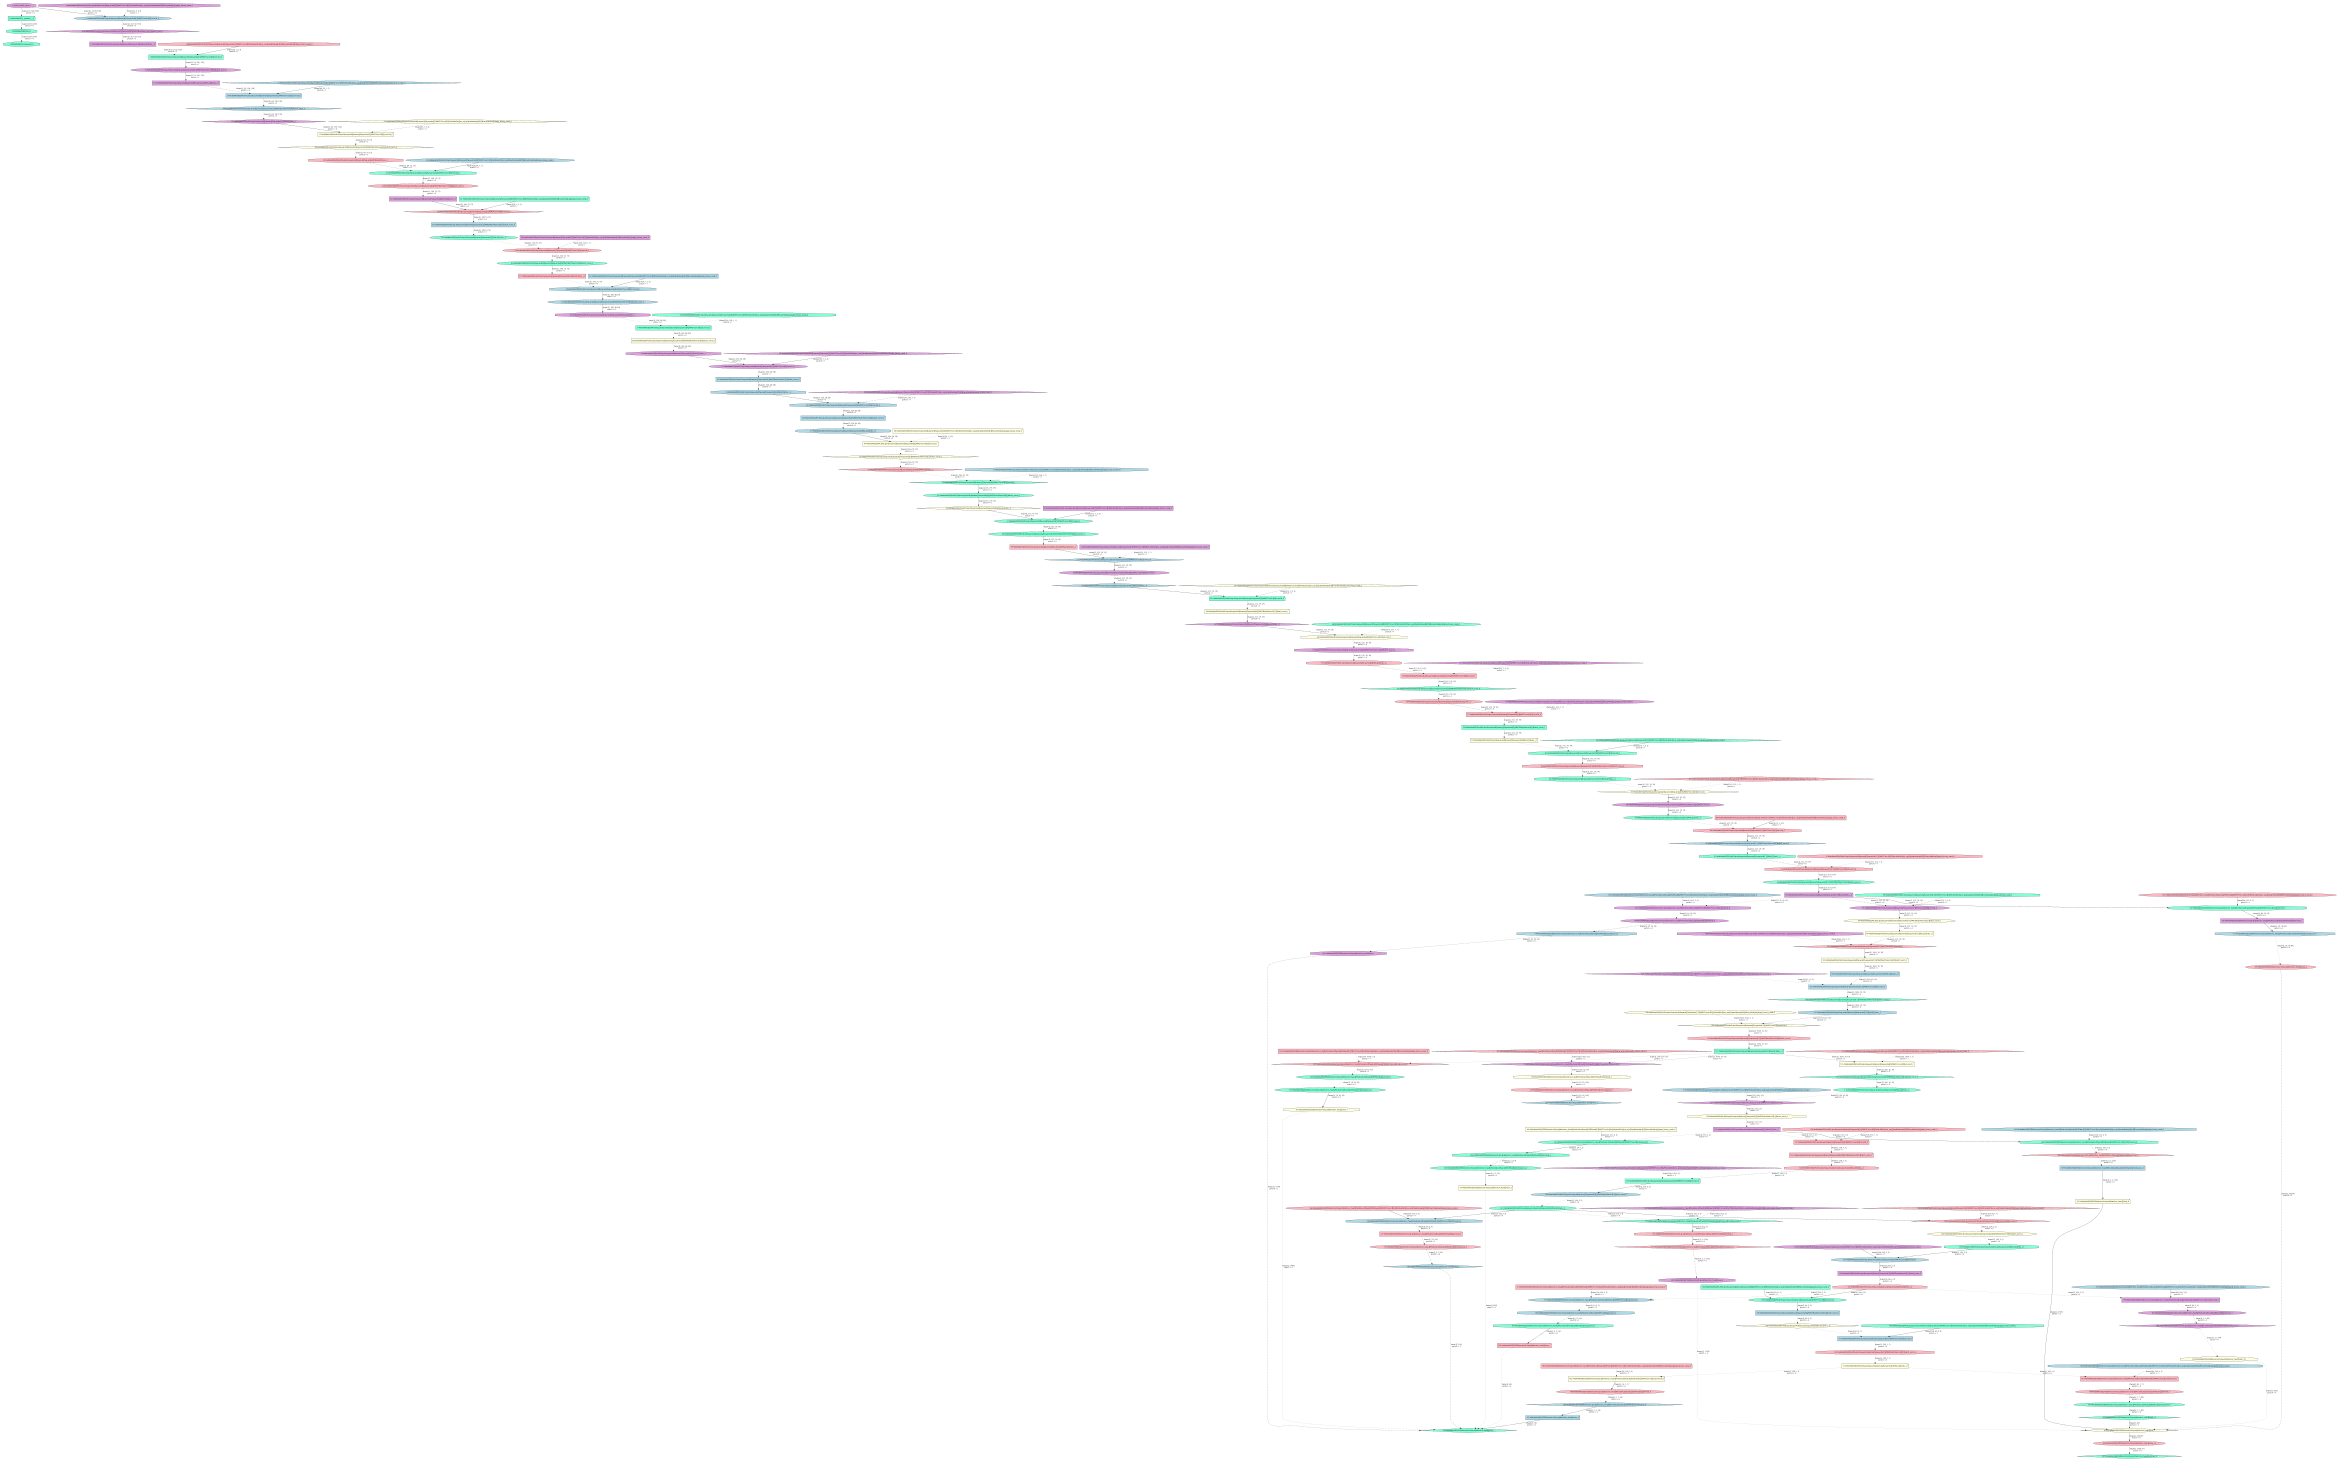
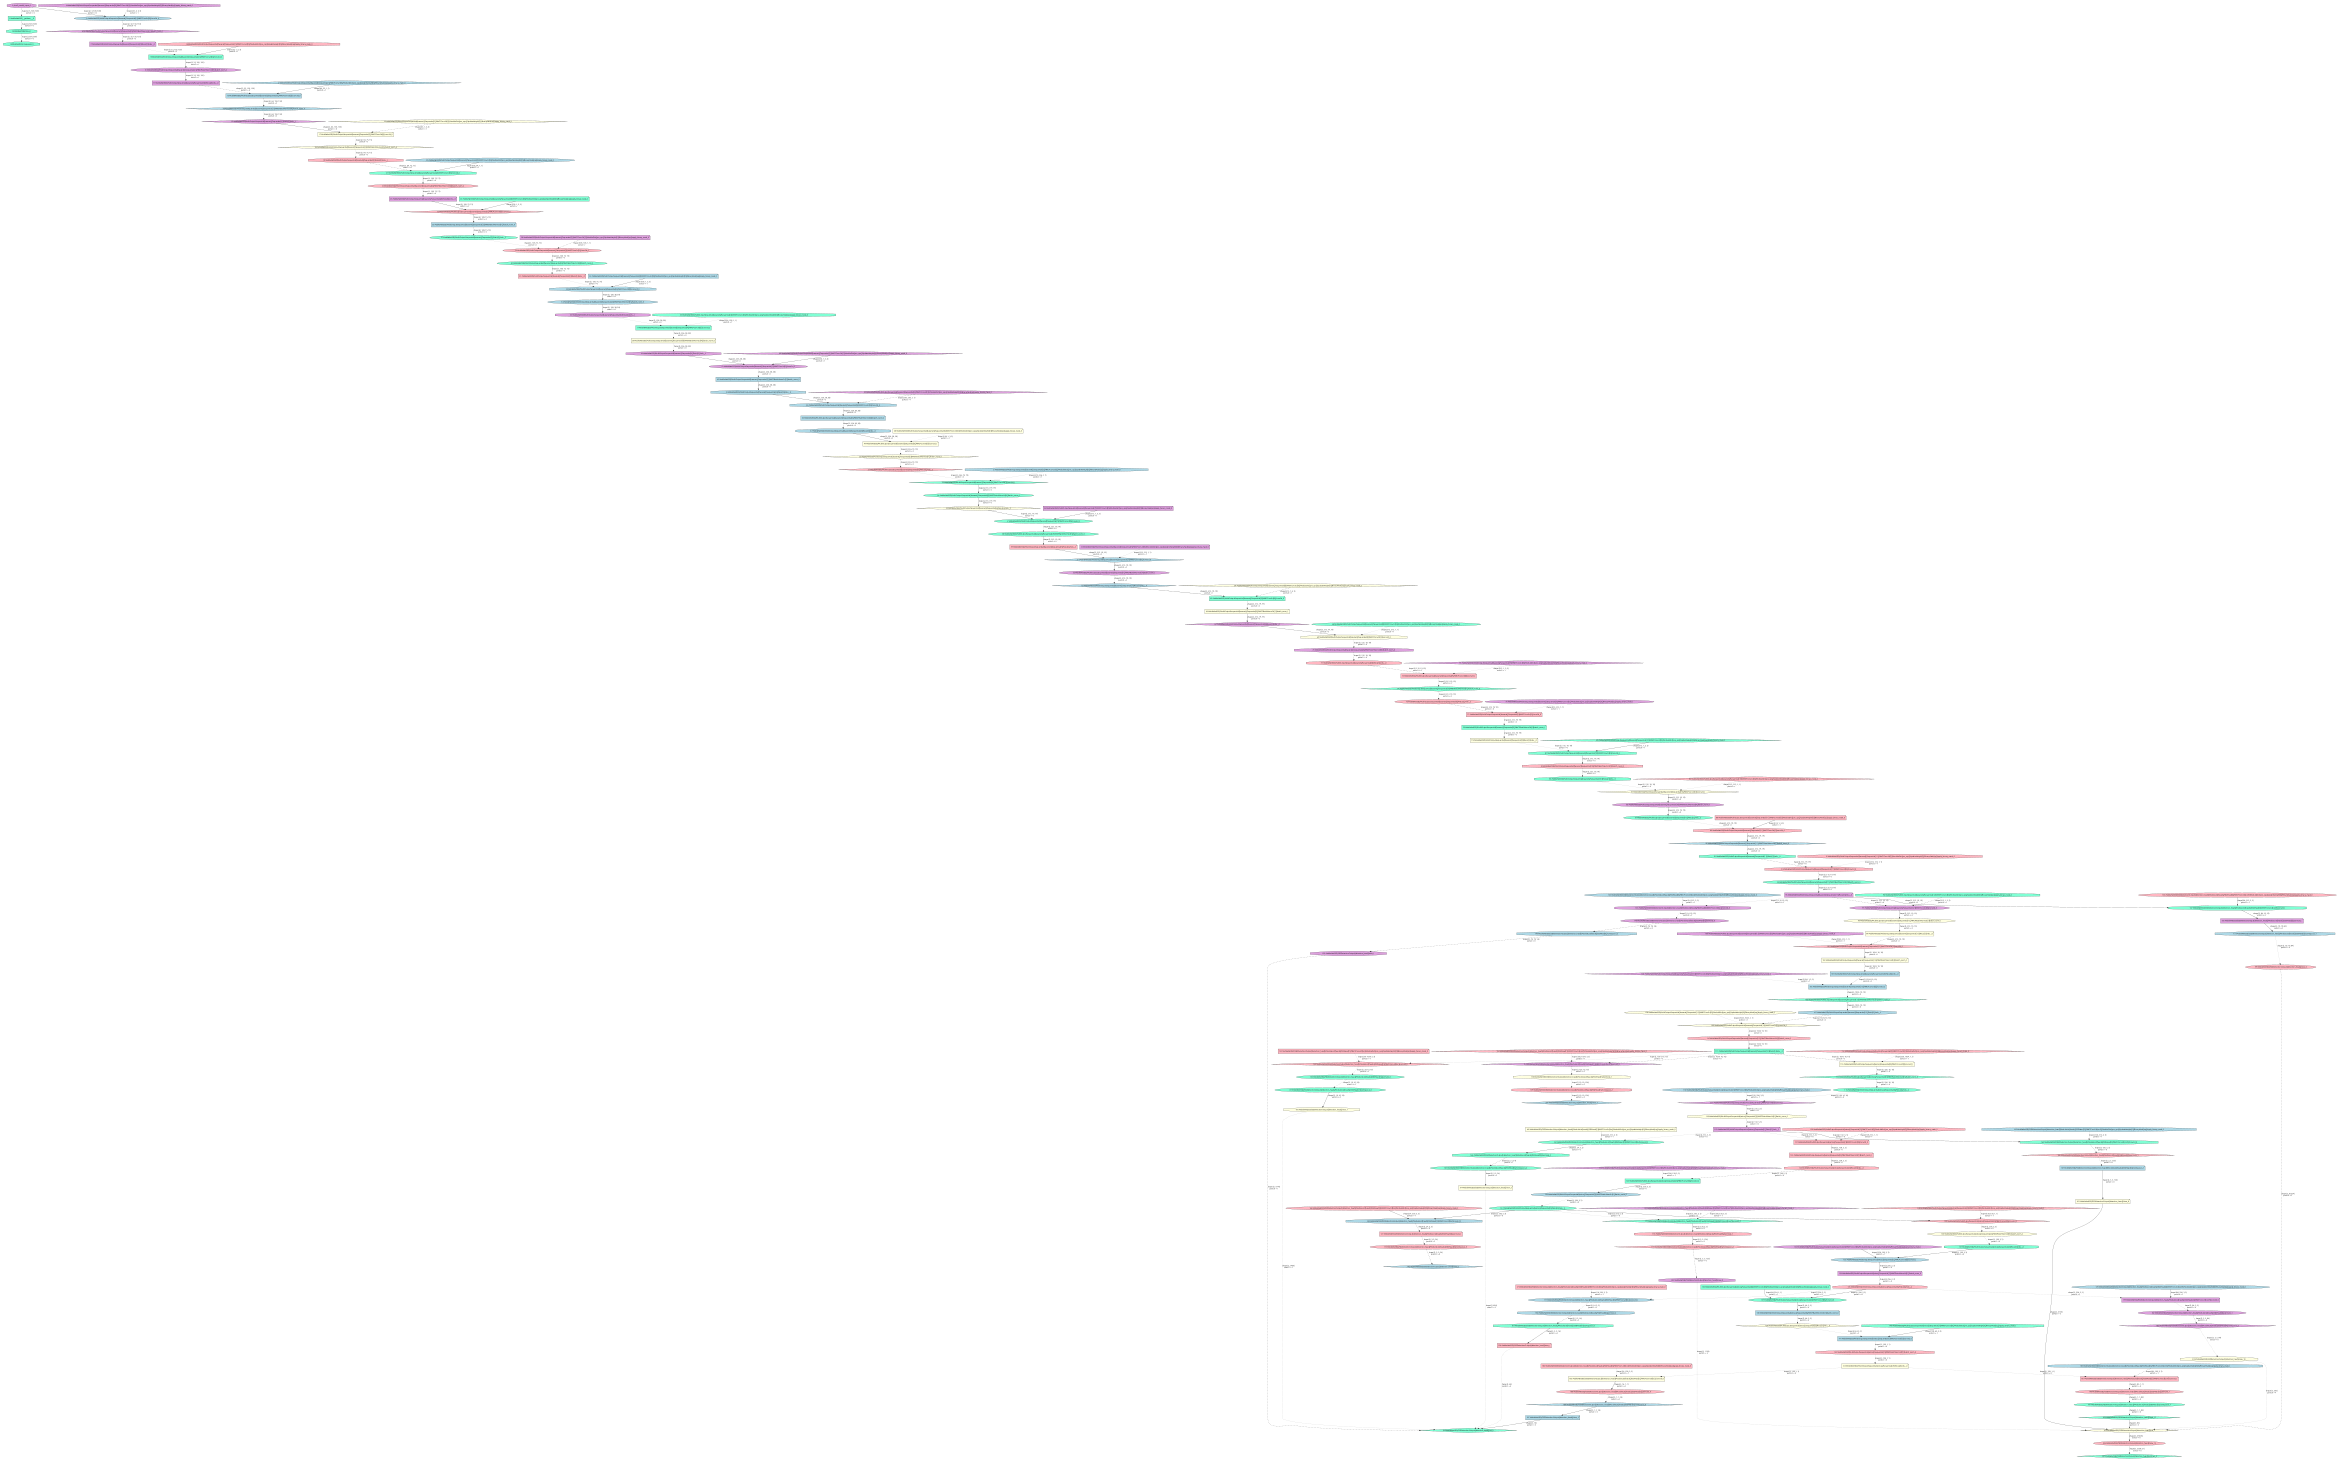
(1451, 1348) -> none
